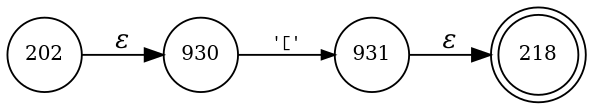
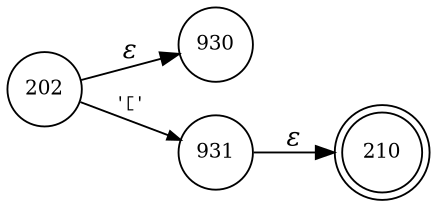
(280, 55) -> (124, 119)
(538, 55) -> (382, 152)
